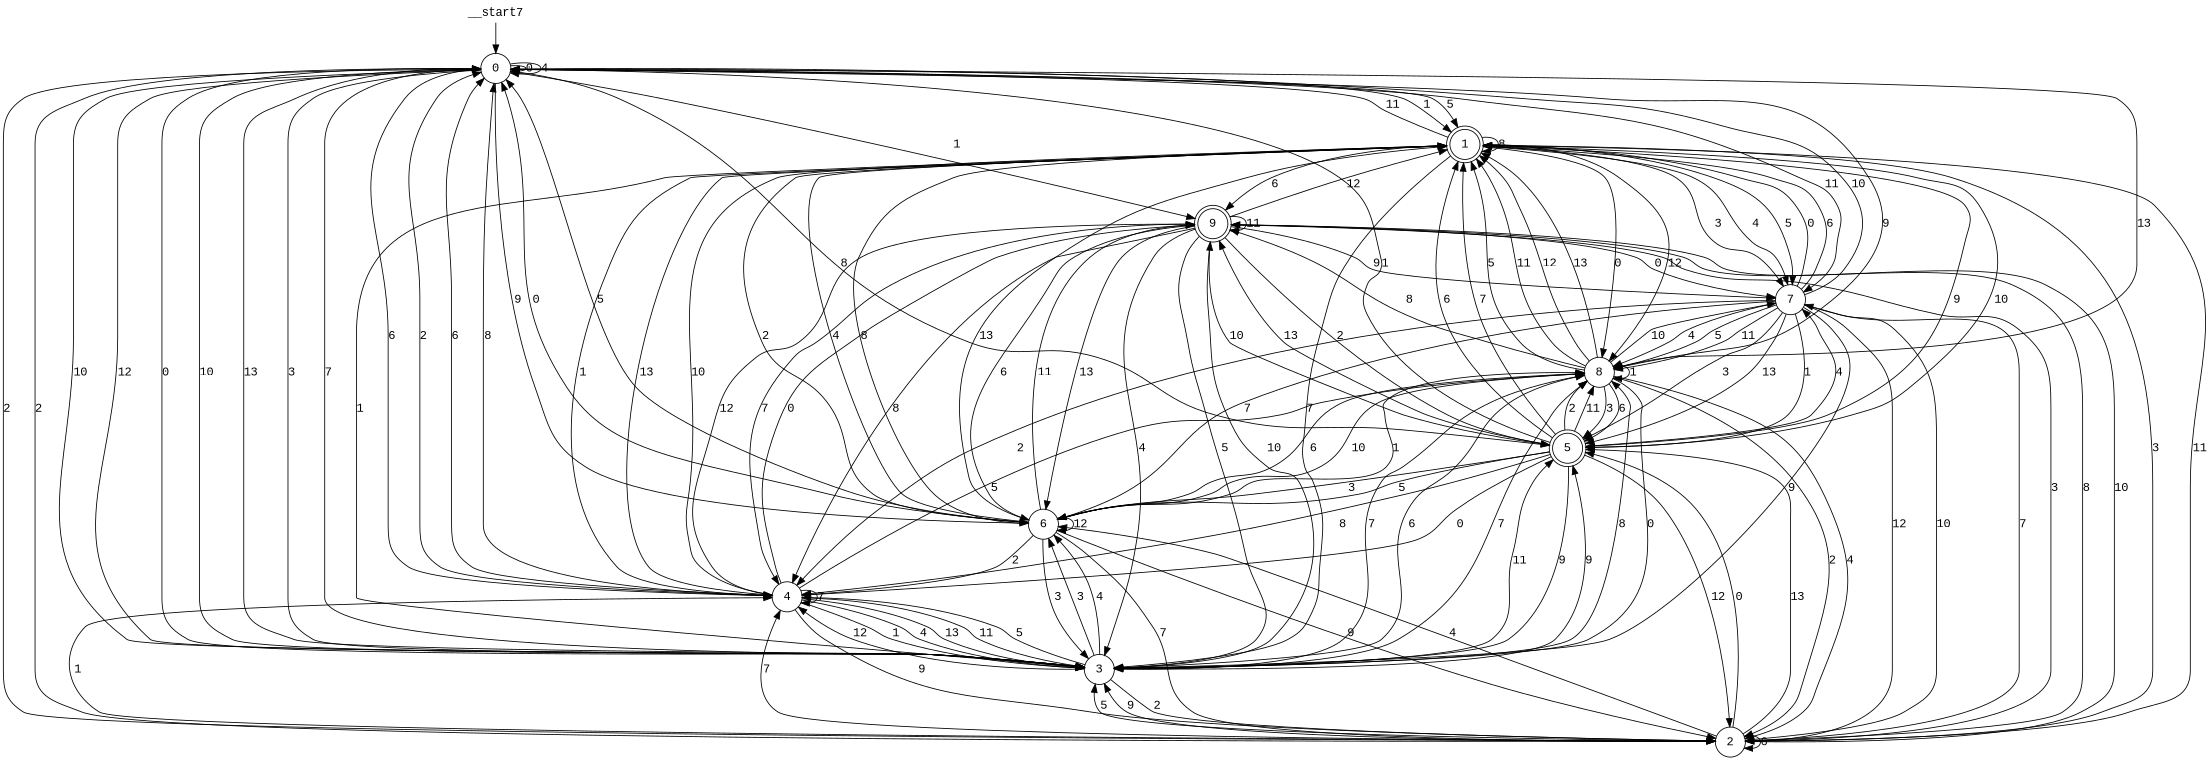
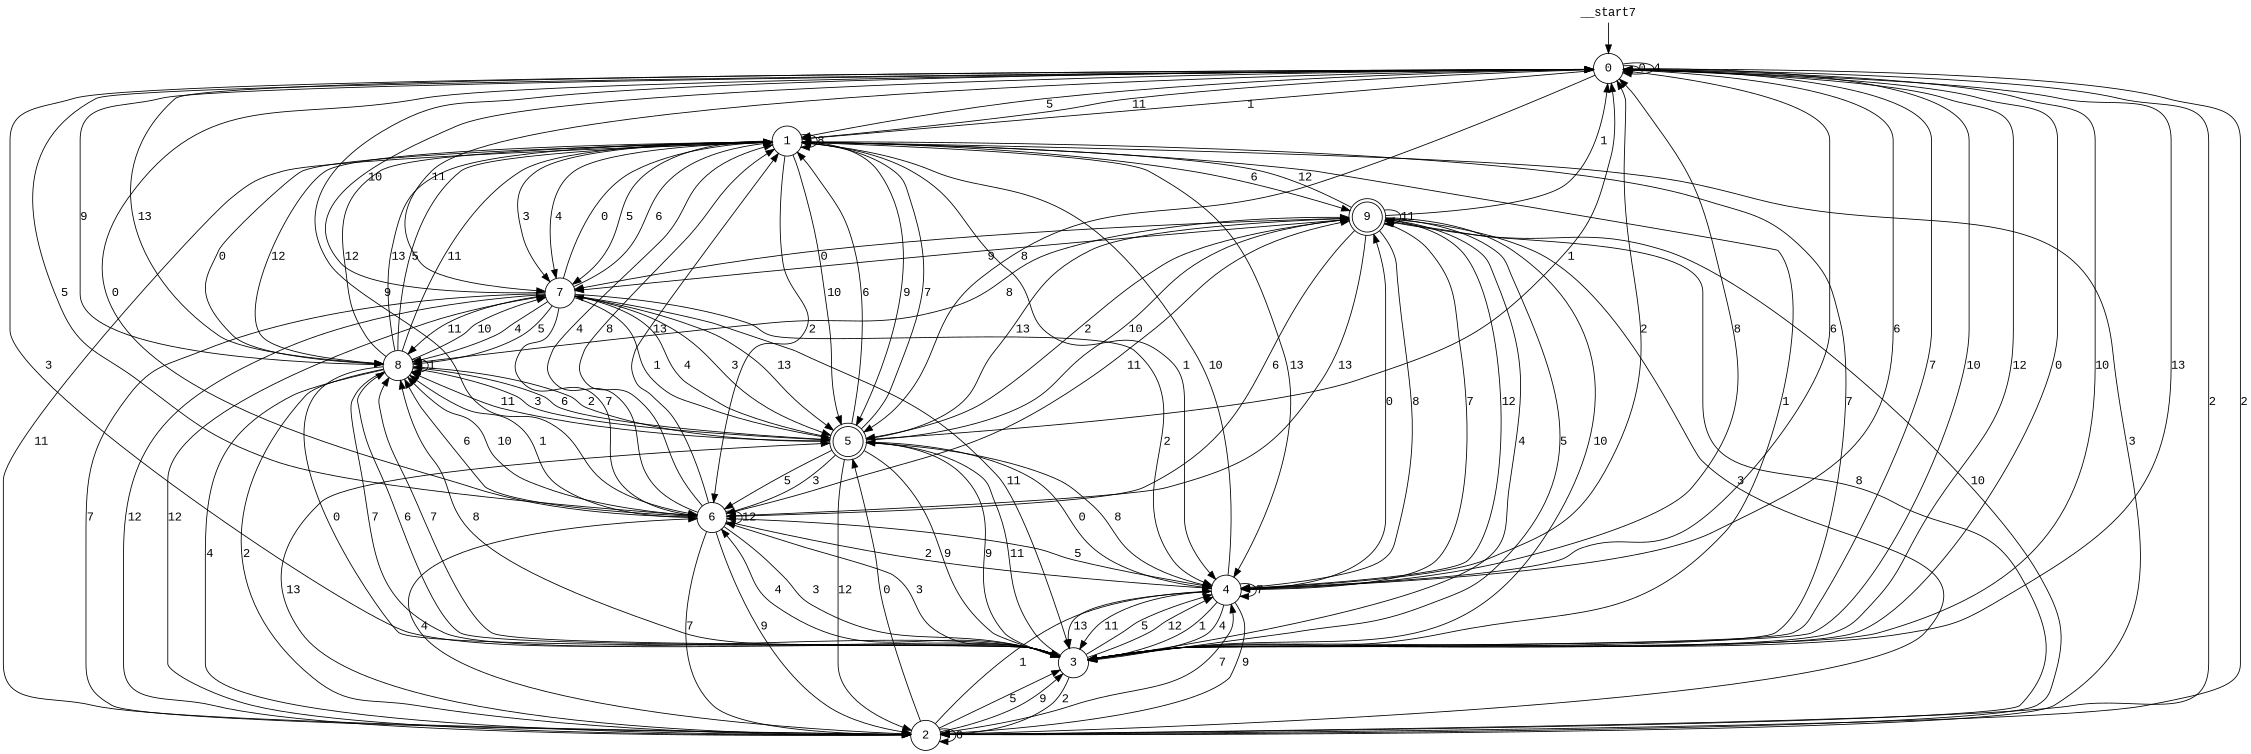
(850, 139) -> (1528, 199)
(1465, 144) -> (787, 141)
(1171, 422) -> (976, 538)
(1792, 488) -> (1014, 481)
(1944, 524) -> (175, 518)
